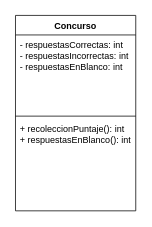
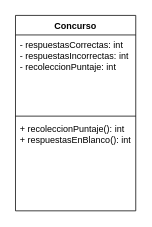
(76, 73) -> (76, 67)
